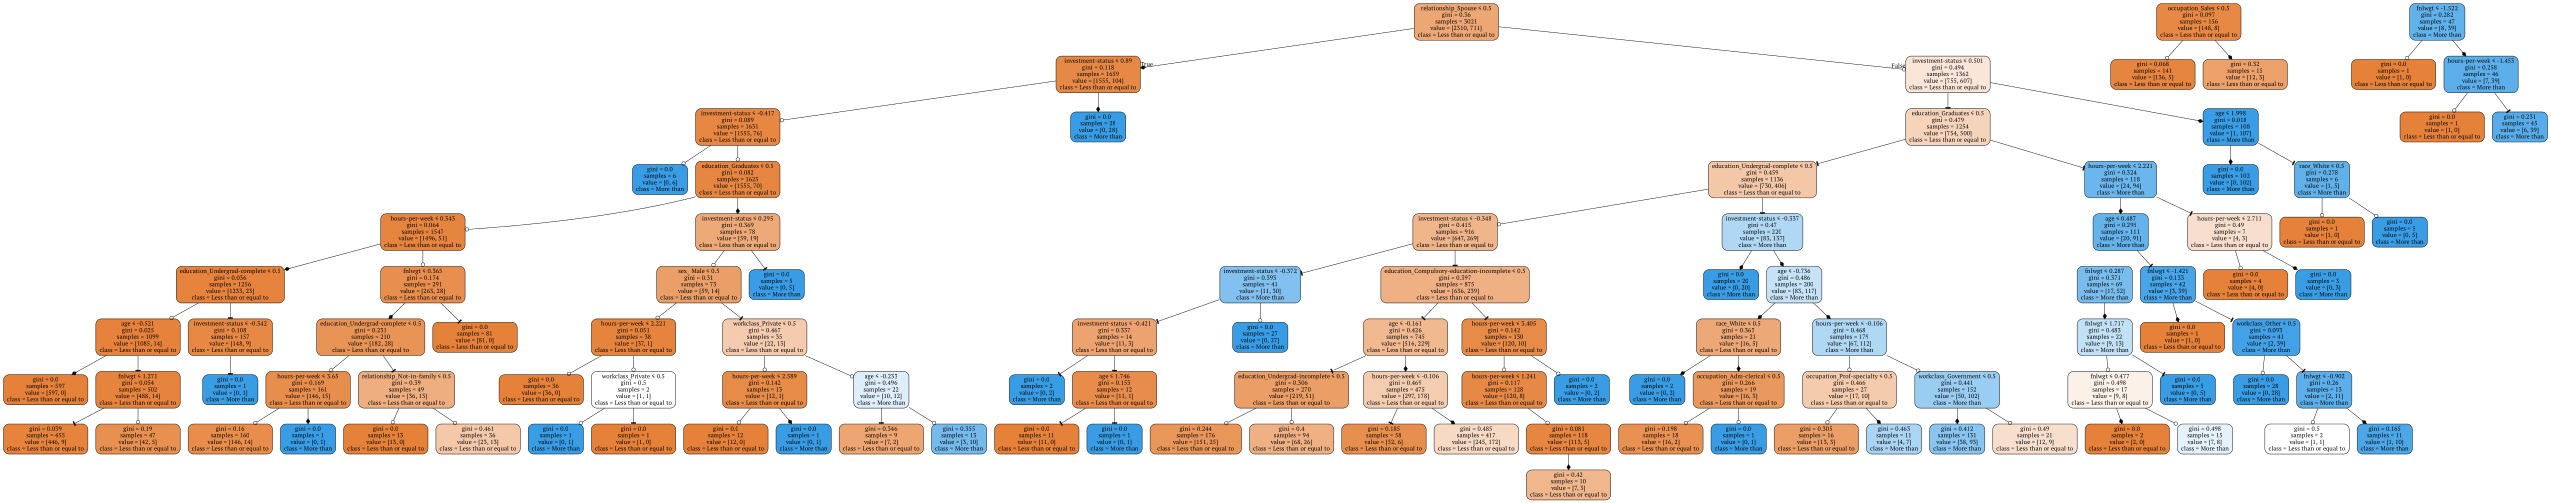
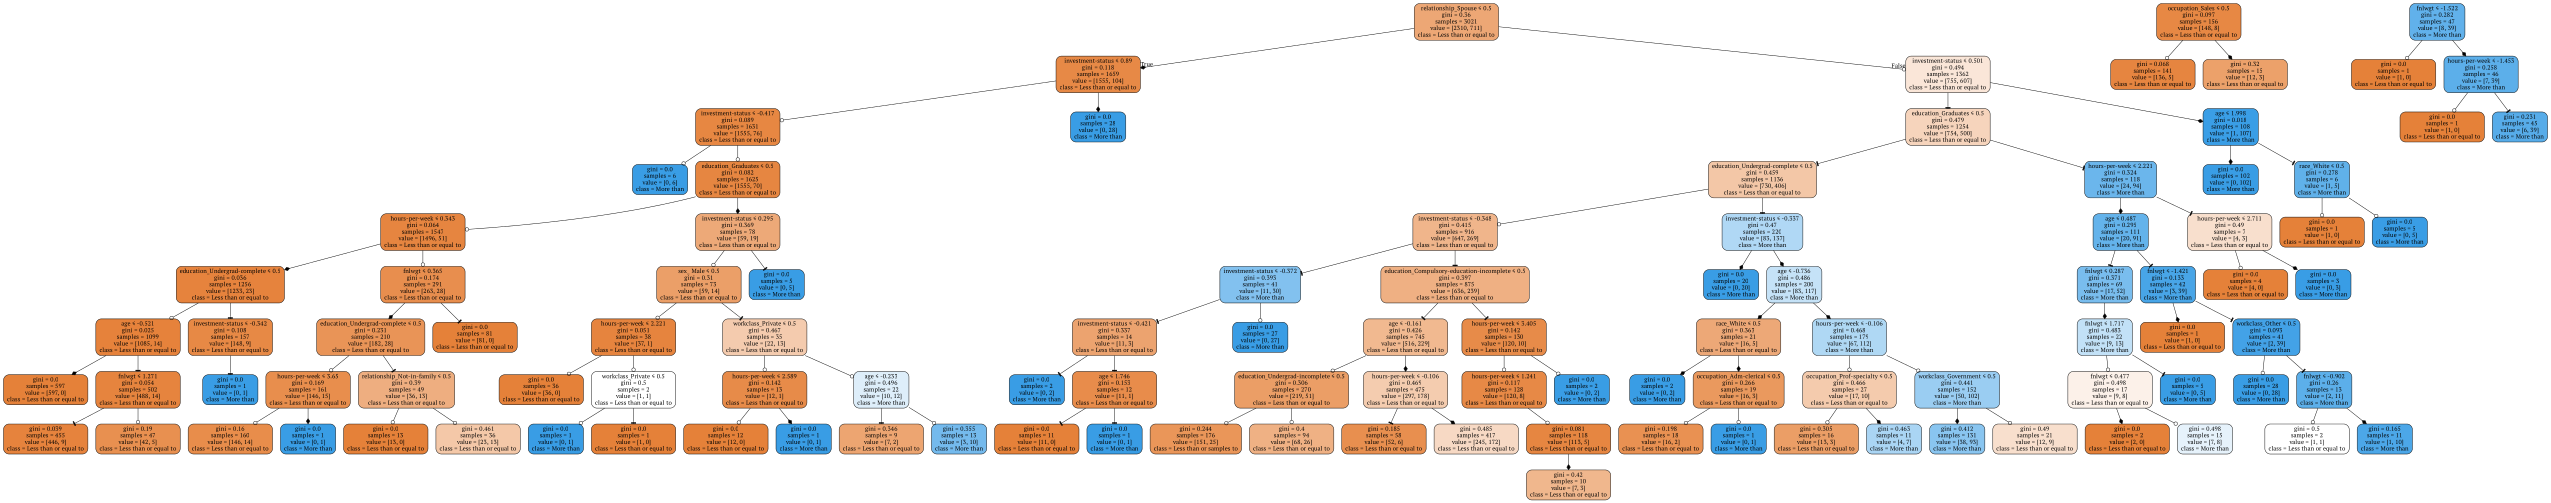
none -> (2113, 257)
(1350, 363) -> (1350, 363)
(1196, 449) -> (1196, 449)
